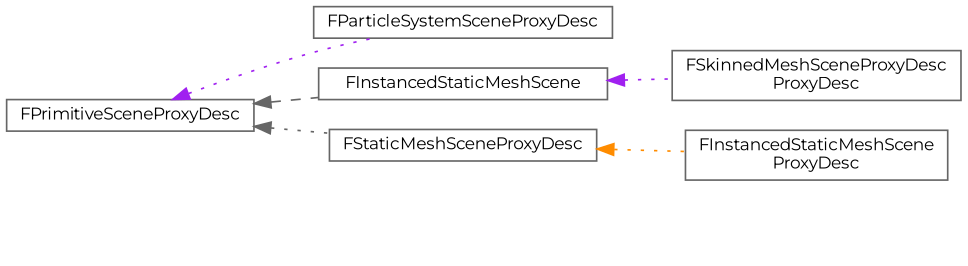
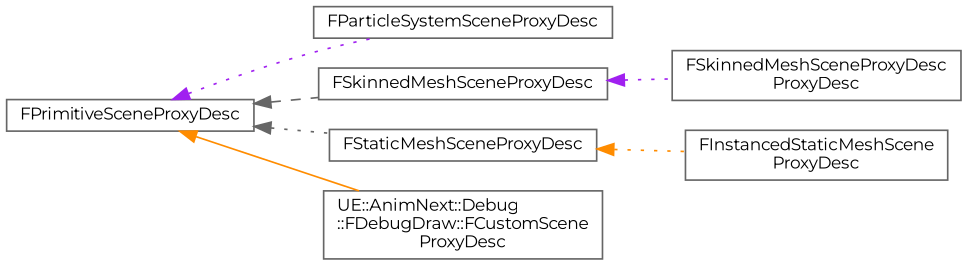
(463, 84) -> (463, 84)
none -> (463, 225)
